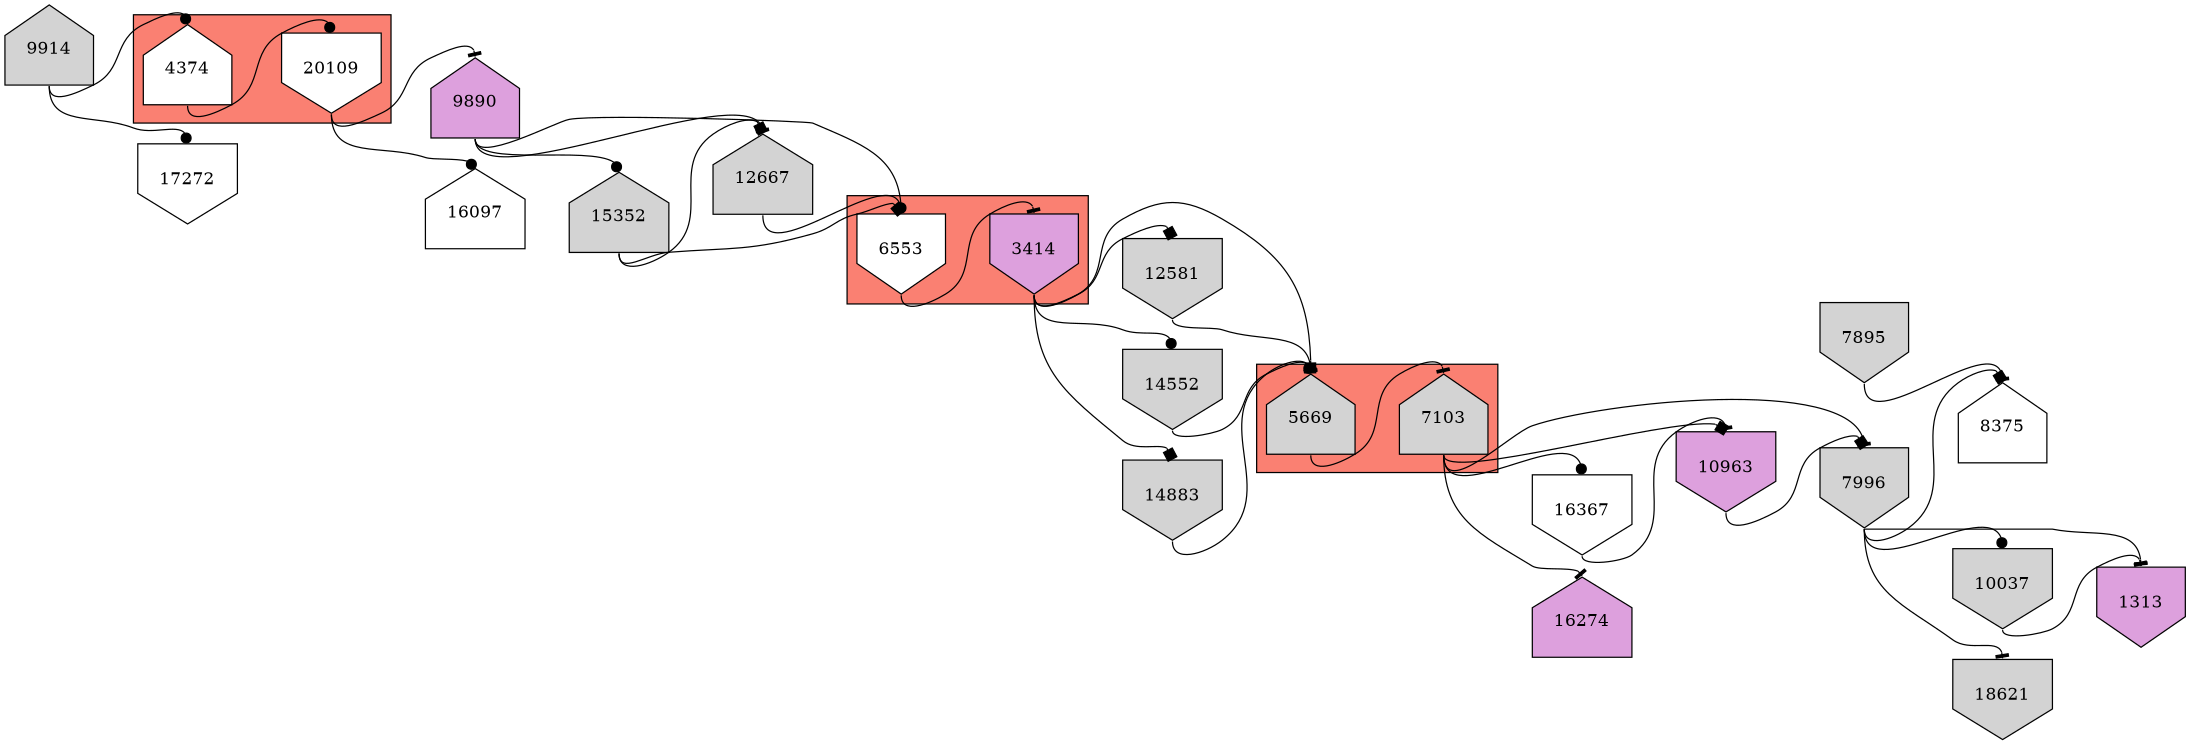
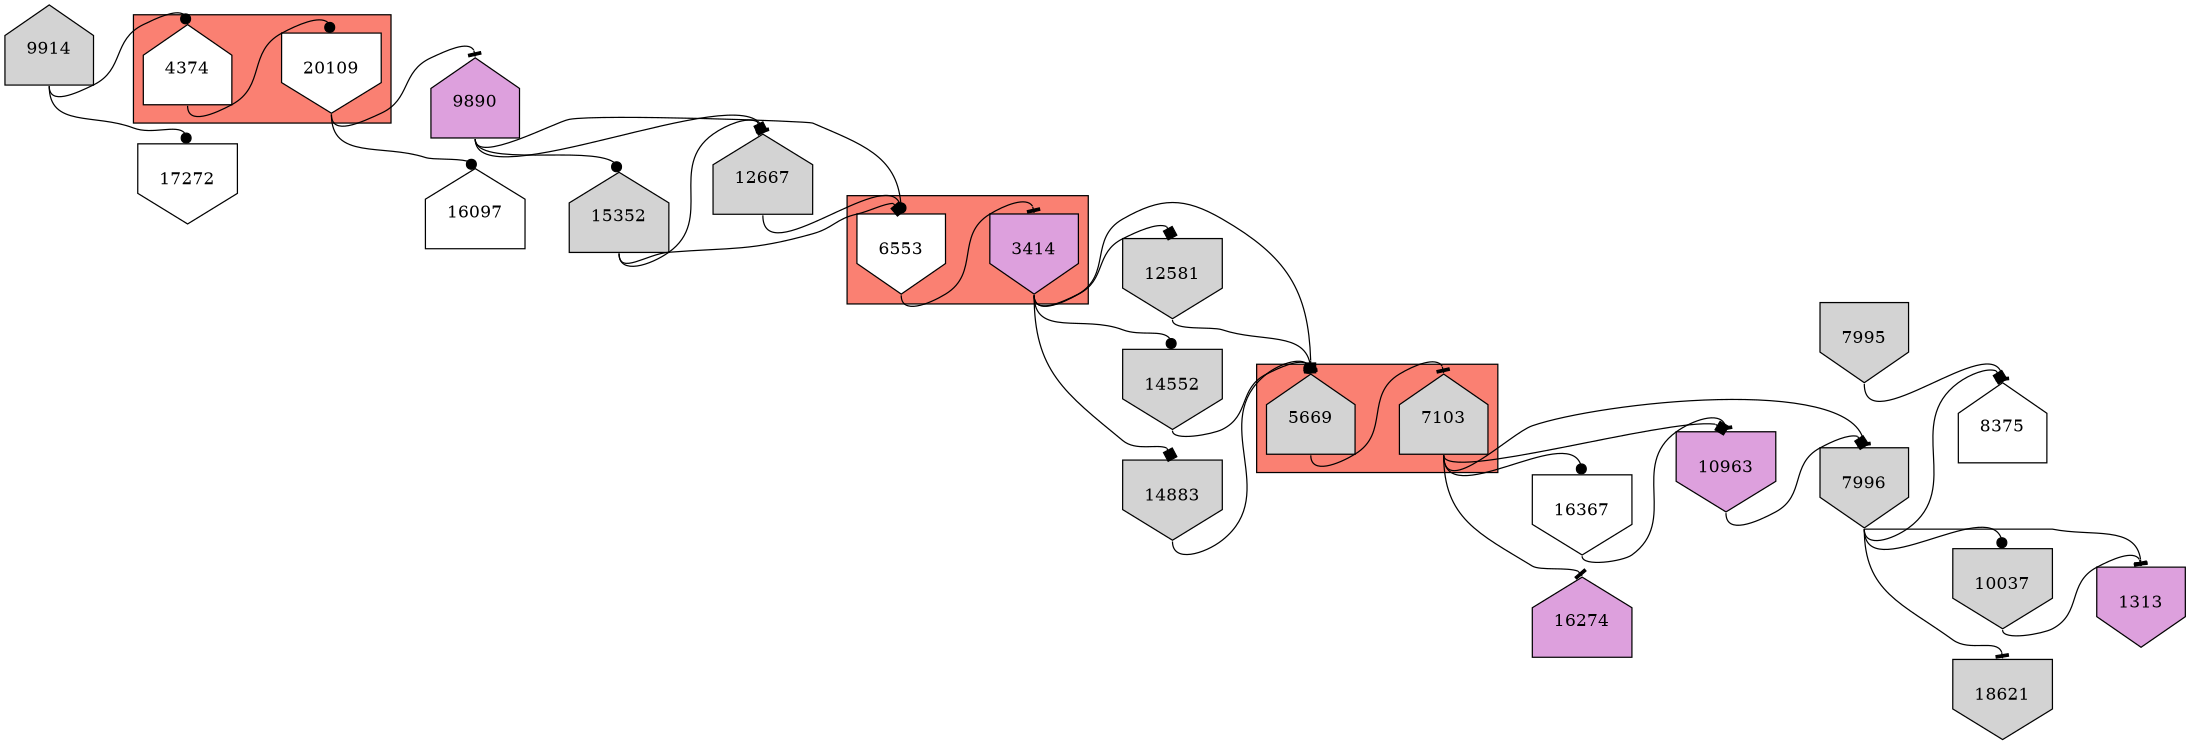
(1864, 338) -> (1864, 338)
